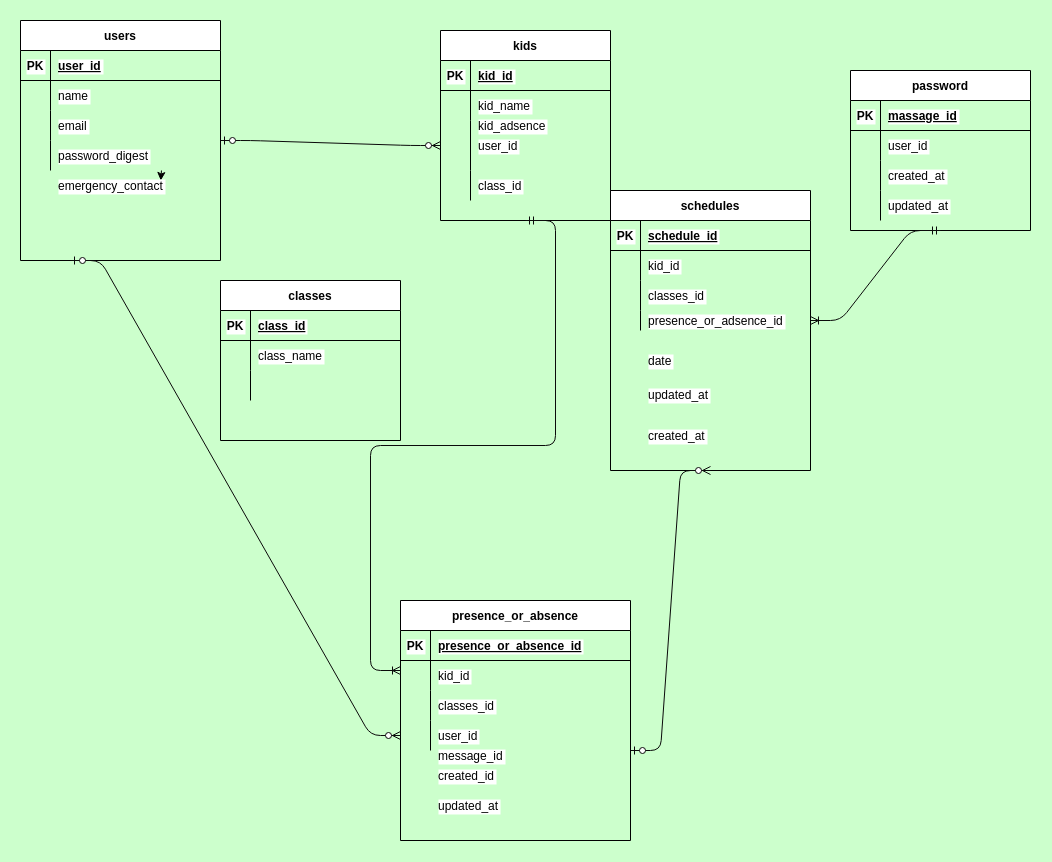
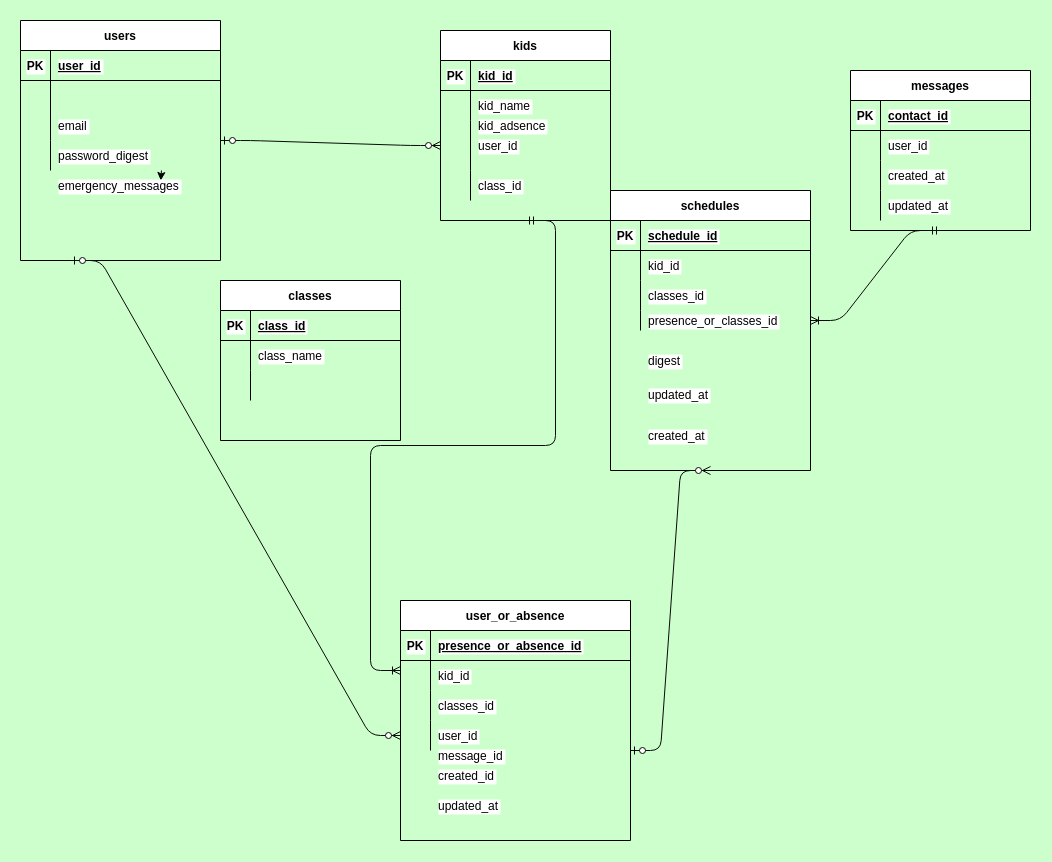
(940, 86) -> (940, 86)
(136, 96) -> none
(920, 116) -> (920, 116)
(115, 186) -> (118, 186)
(720, 321) -> (719, 321)
(661, 361) -> (667, 361)
(515, 616) -> (515, 616)
